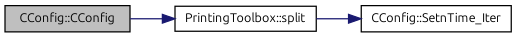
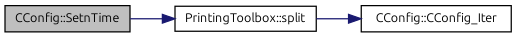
(68, 19) -> (68, 19)
(436, 19) -> (436, 19)
